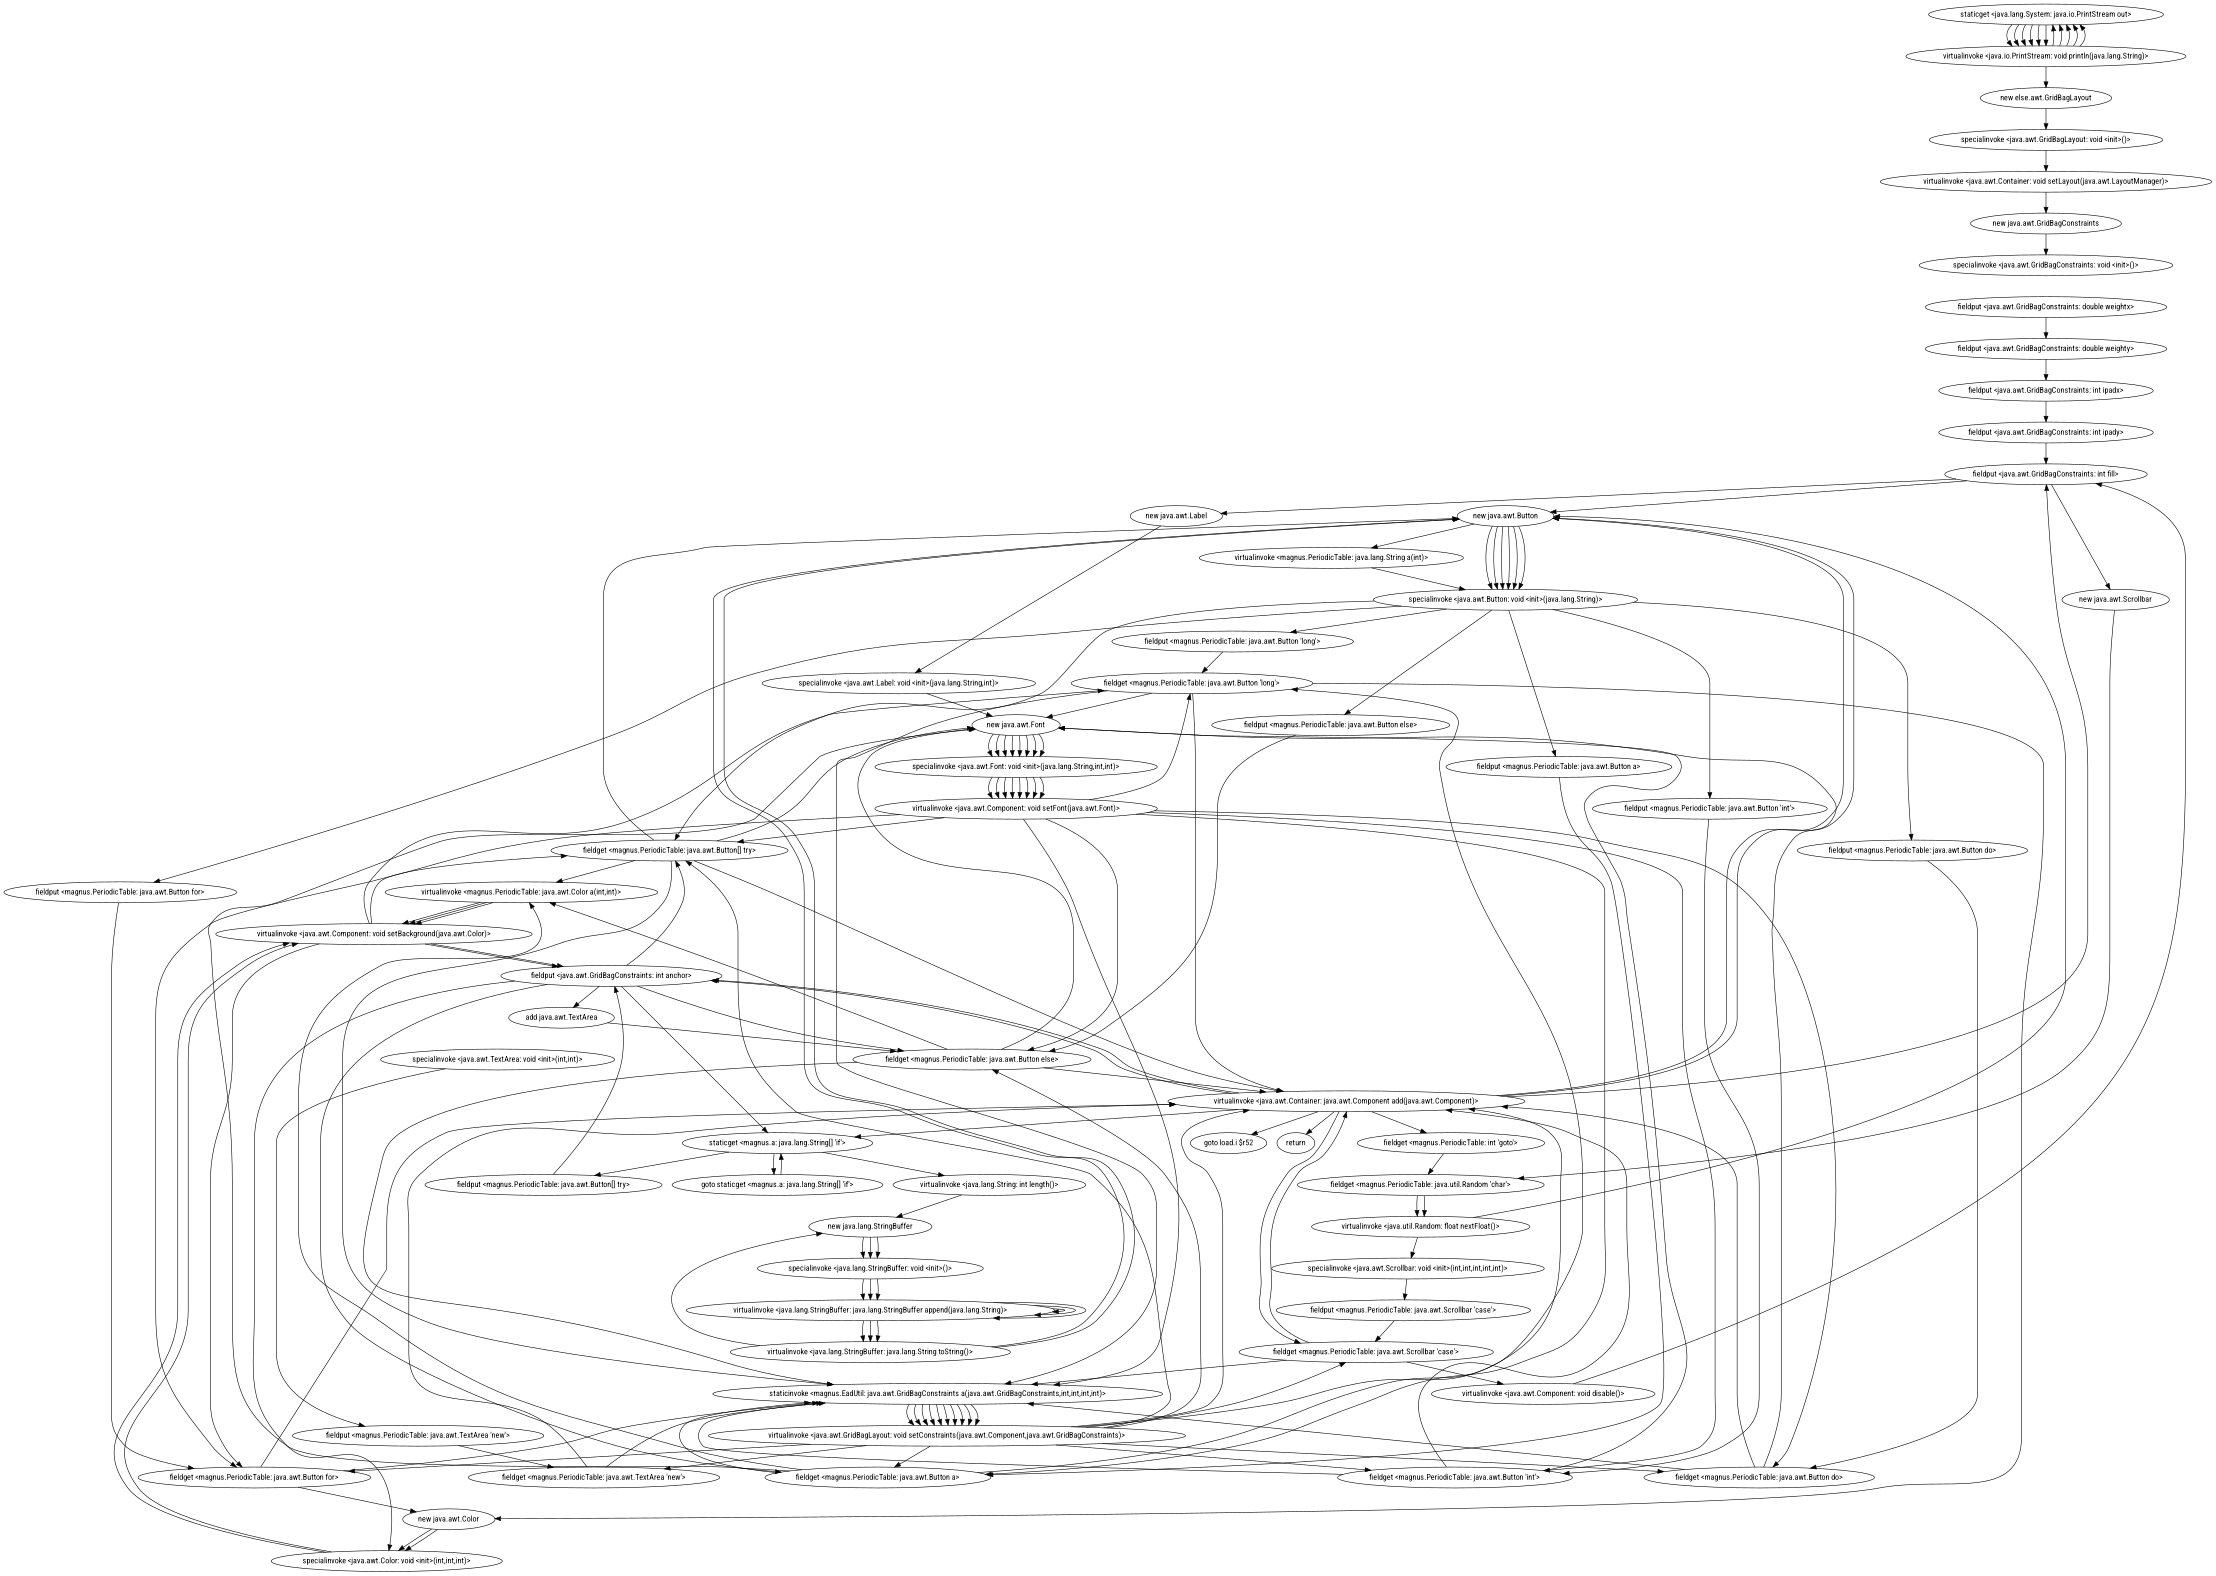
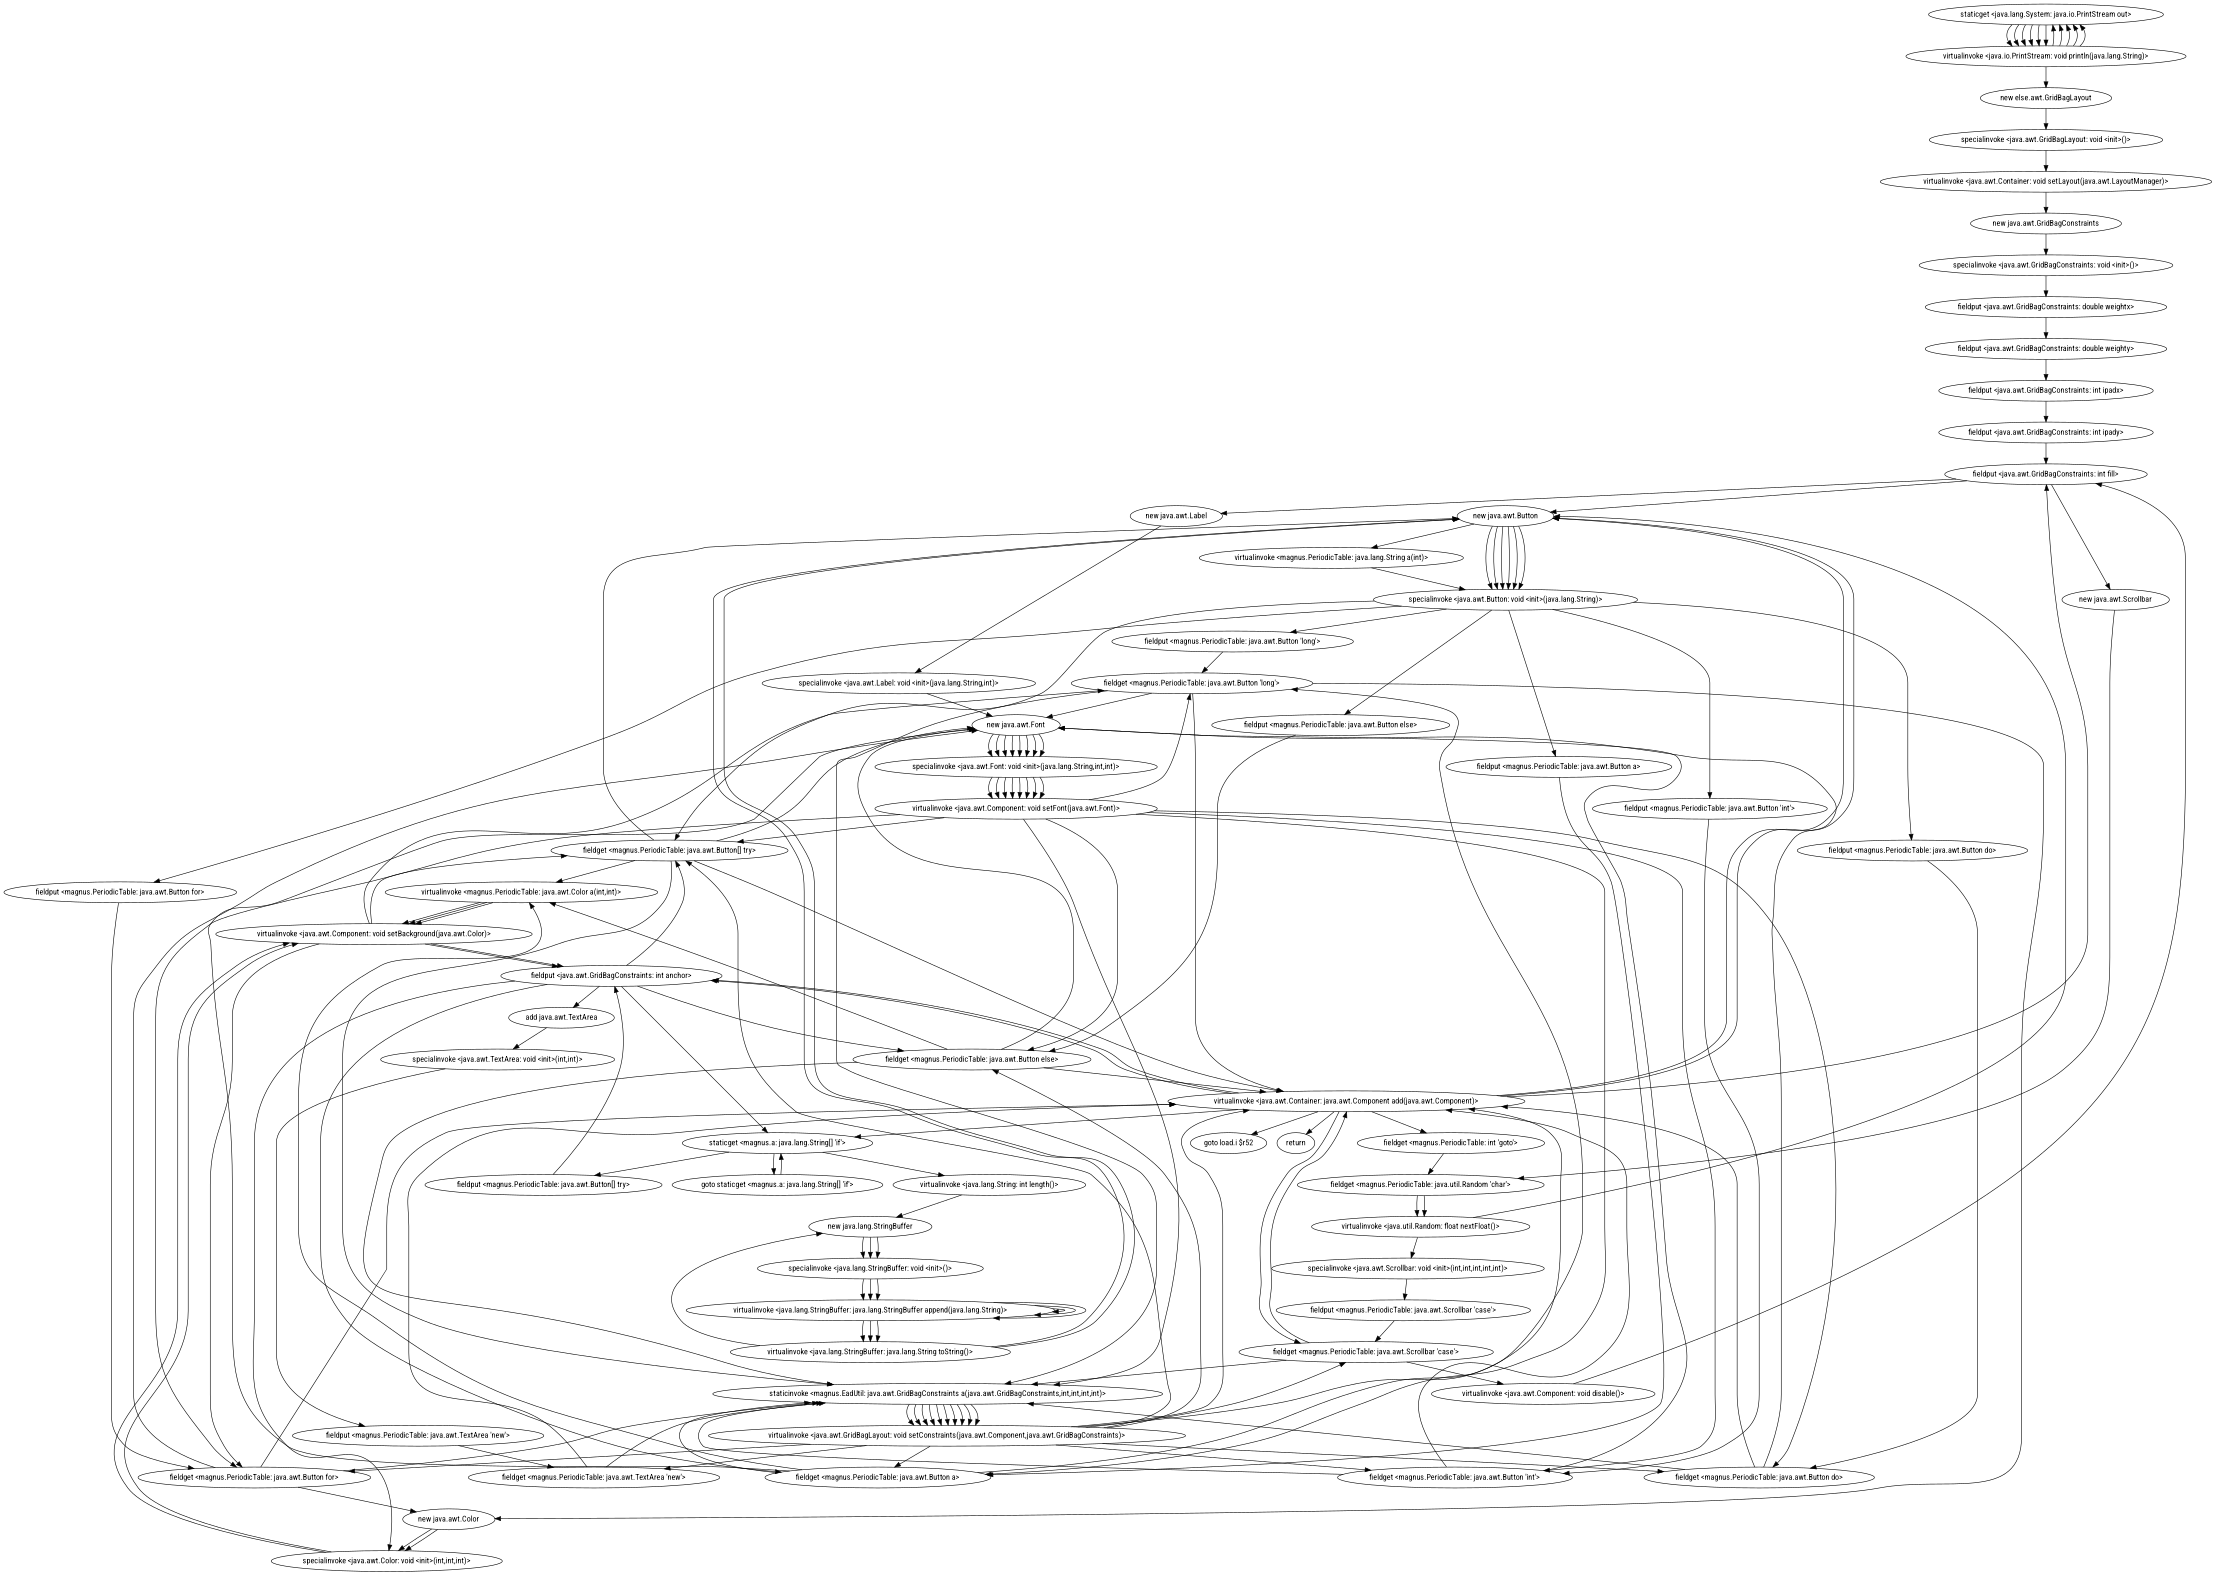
none -> (2046, 283)
none -> (284, 879)
(749, 1037) -> (532, 1037)
